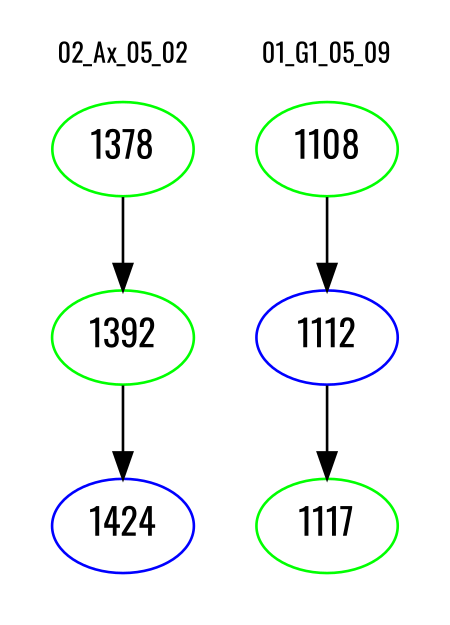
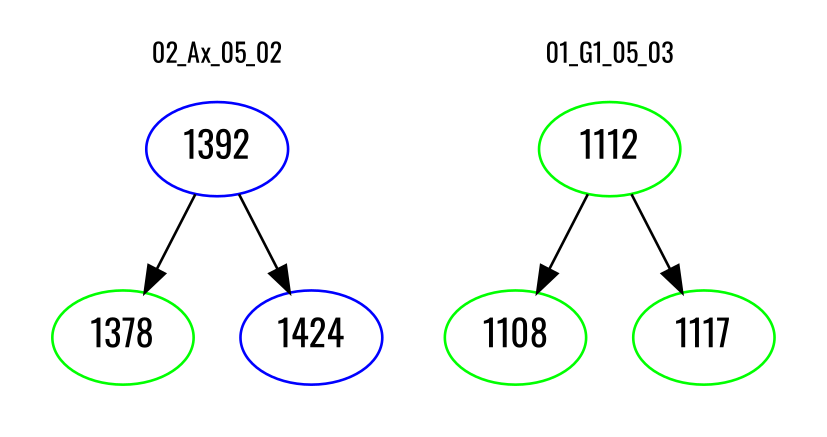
(327, 56) -> (610, 56)
(123, 231) -> (176, 232)
(327, 231) -> (569, 232)
(123, 338) -> (217, 149)
(327, 338) -> (610, 149)
